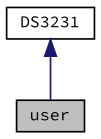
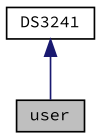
(51, 23) -> (51, 23)
